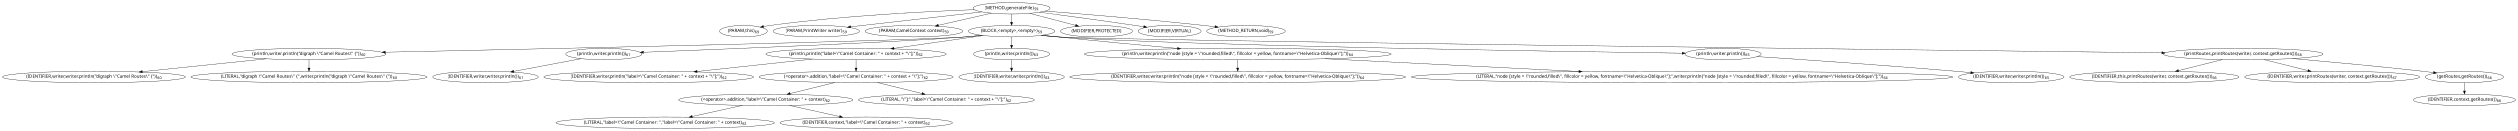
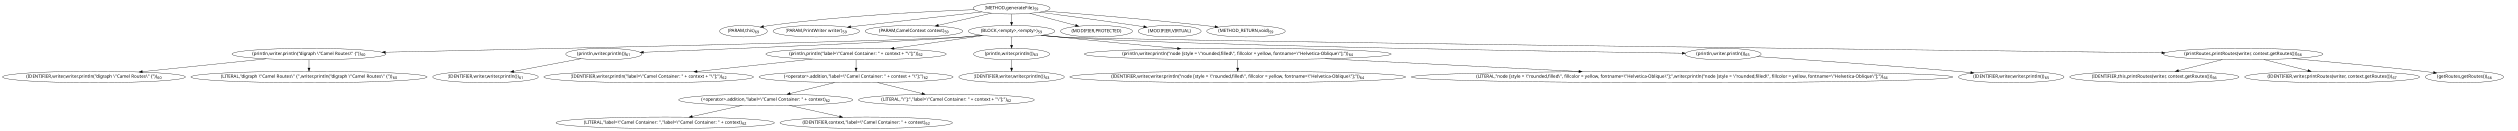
(2464, 100) -> none
